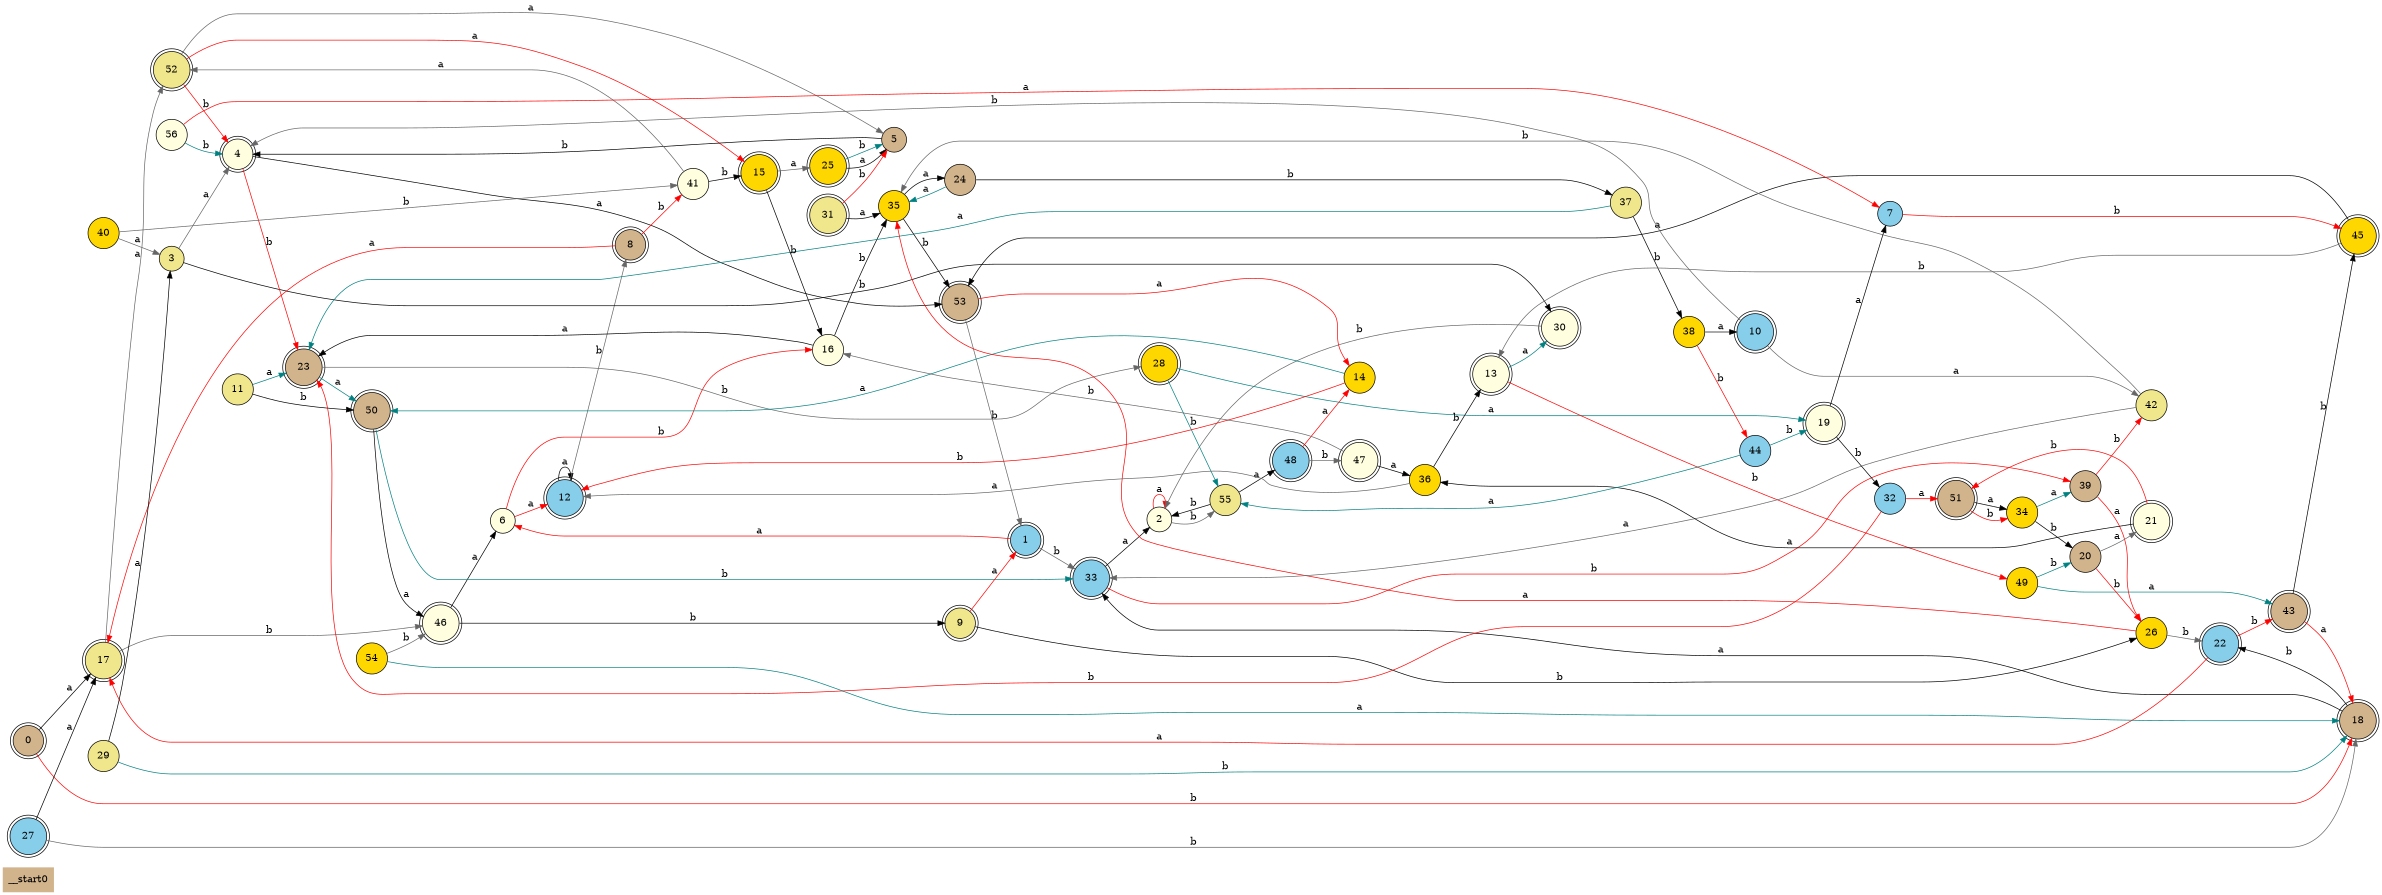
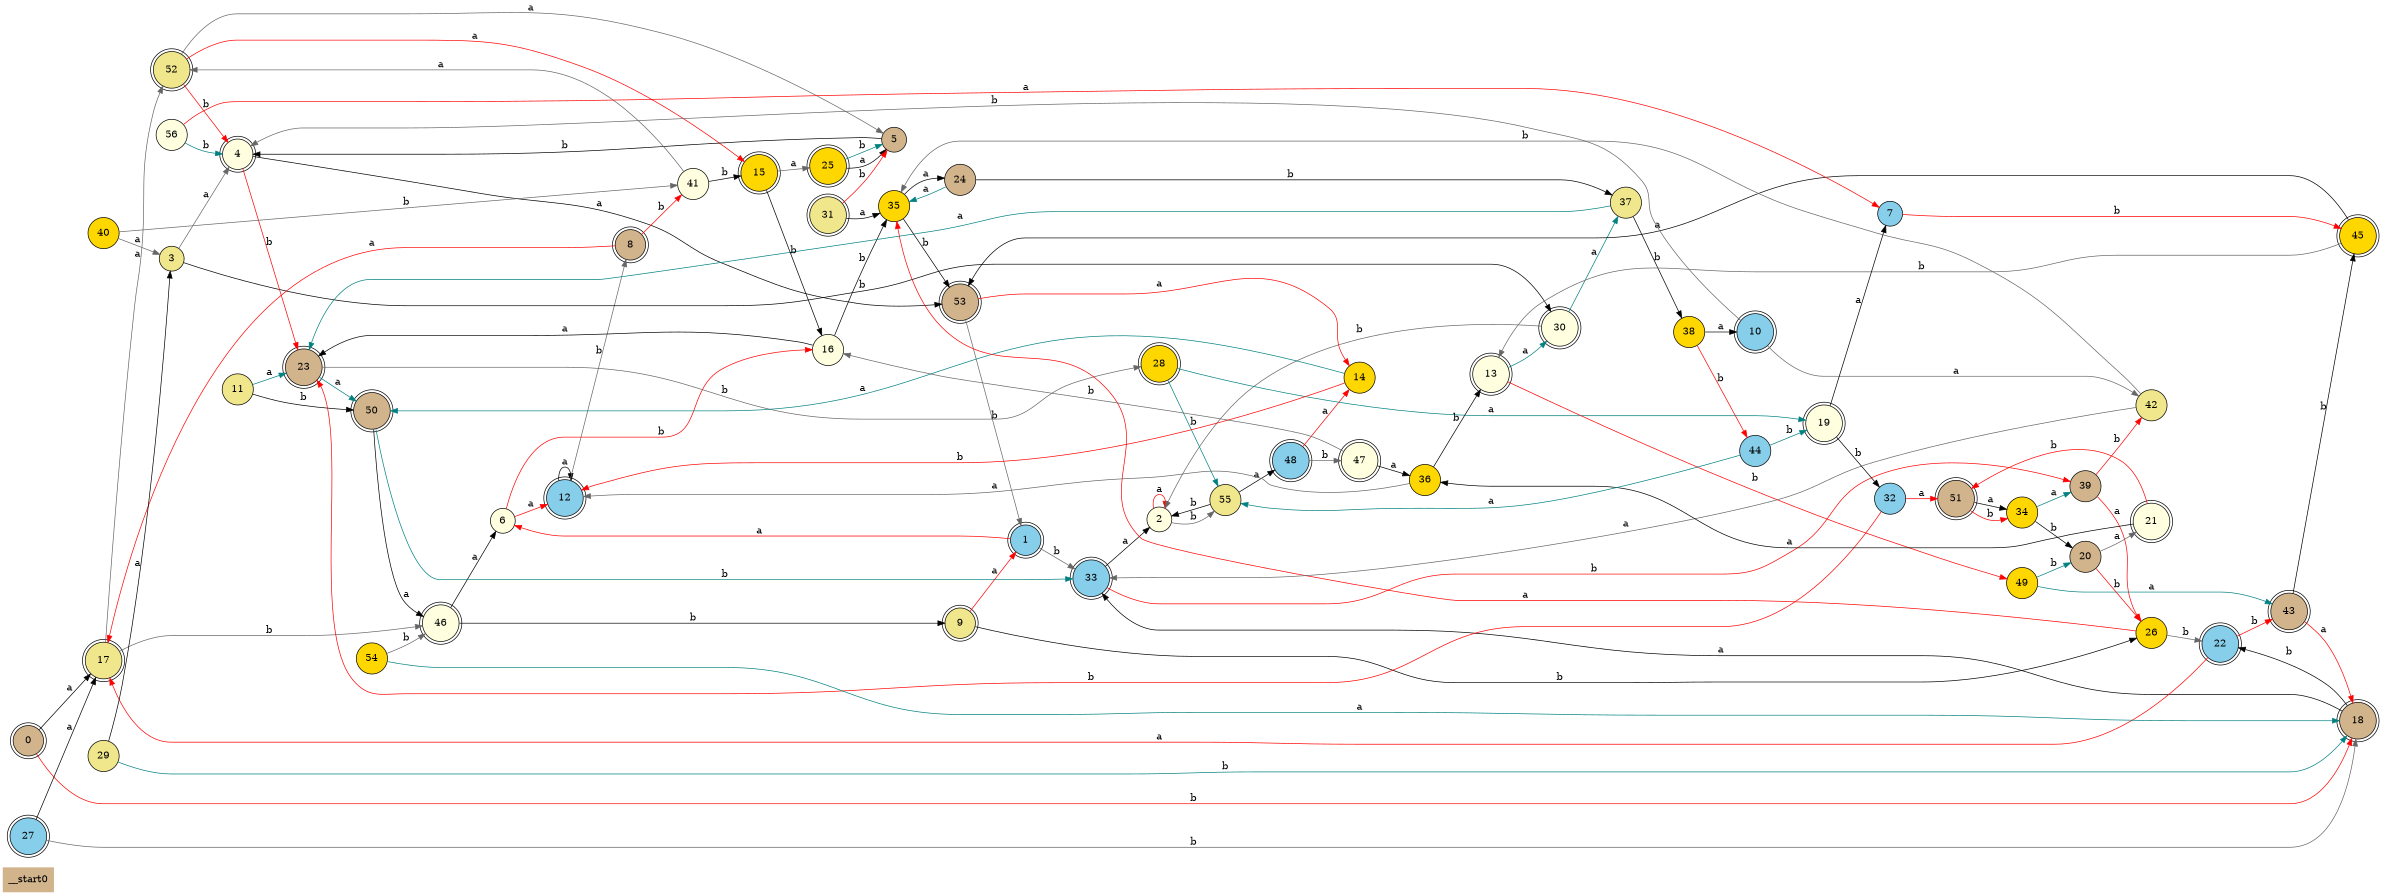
none -> (1592, 267)
